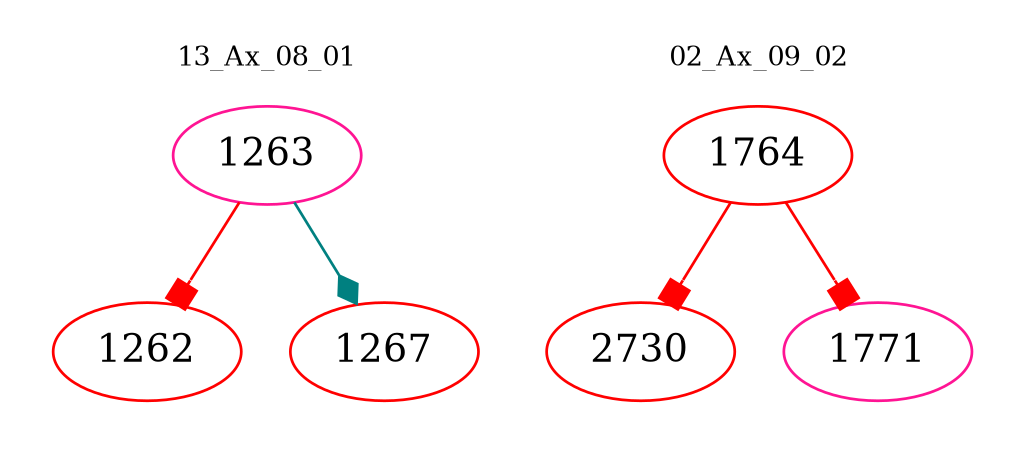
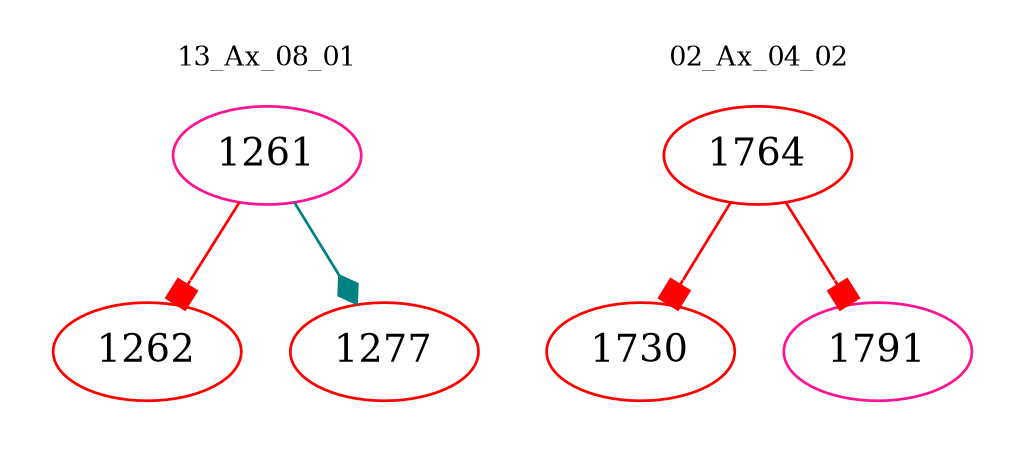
(759, 59) -> (759, 59)
(267, 155) -> (267, 155)
(384, 352) -> (384, 352)
(641, 352) -> (641, 352)
(878, 352) -> (878, 352)
